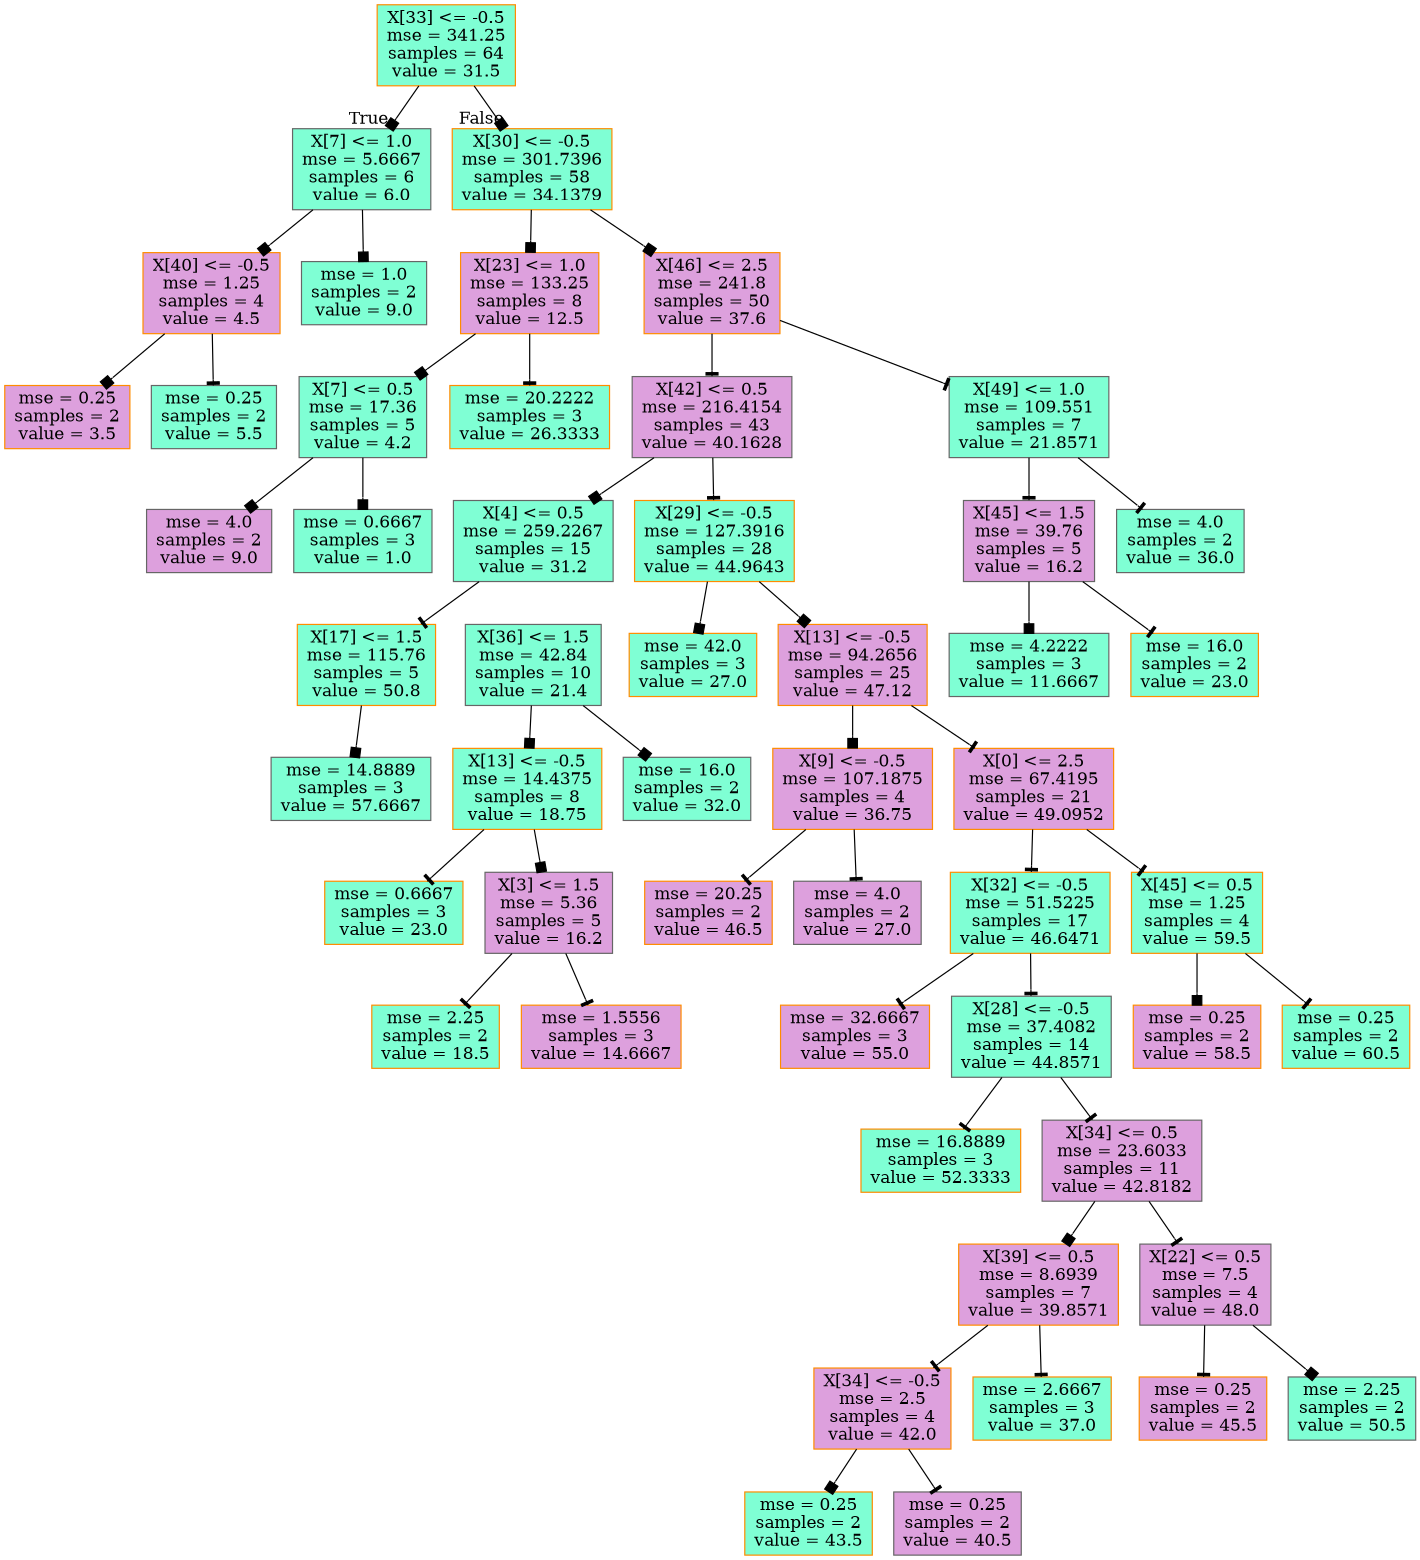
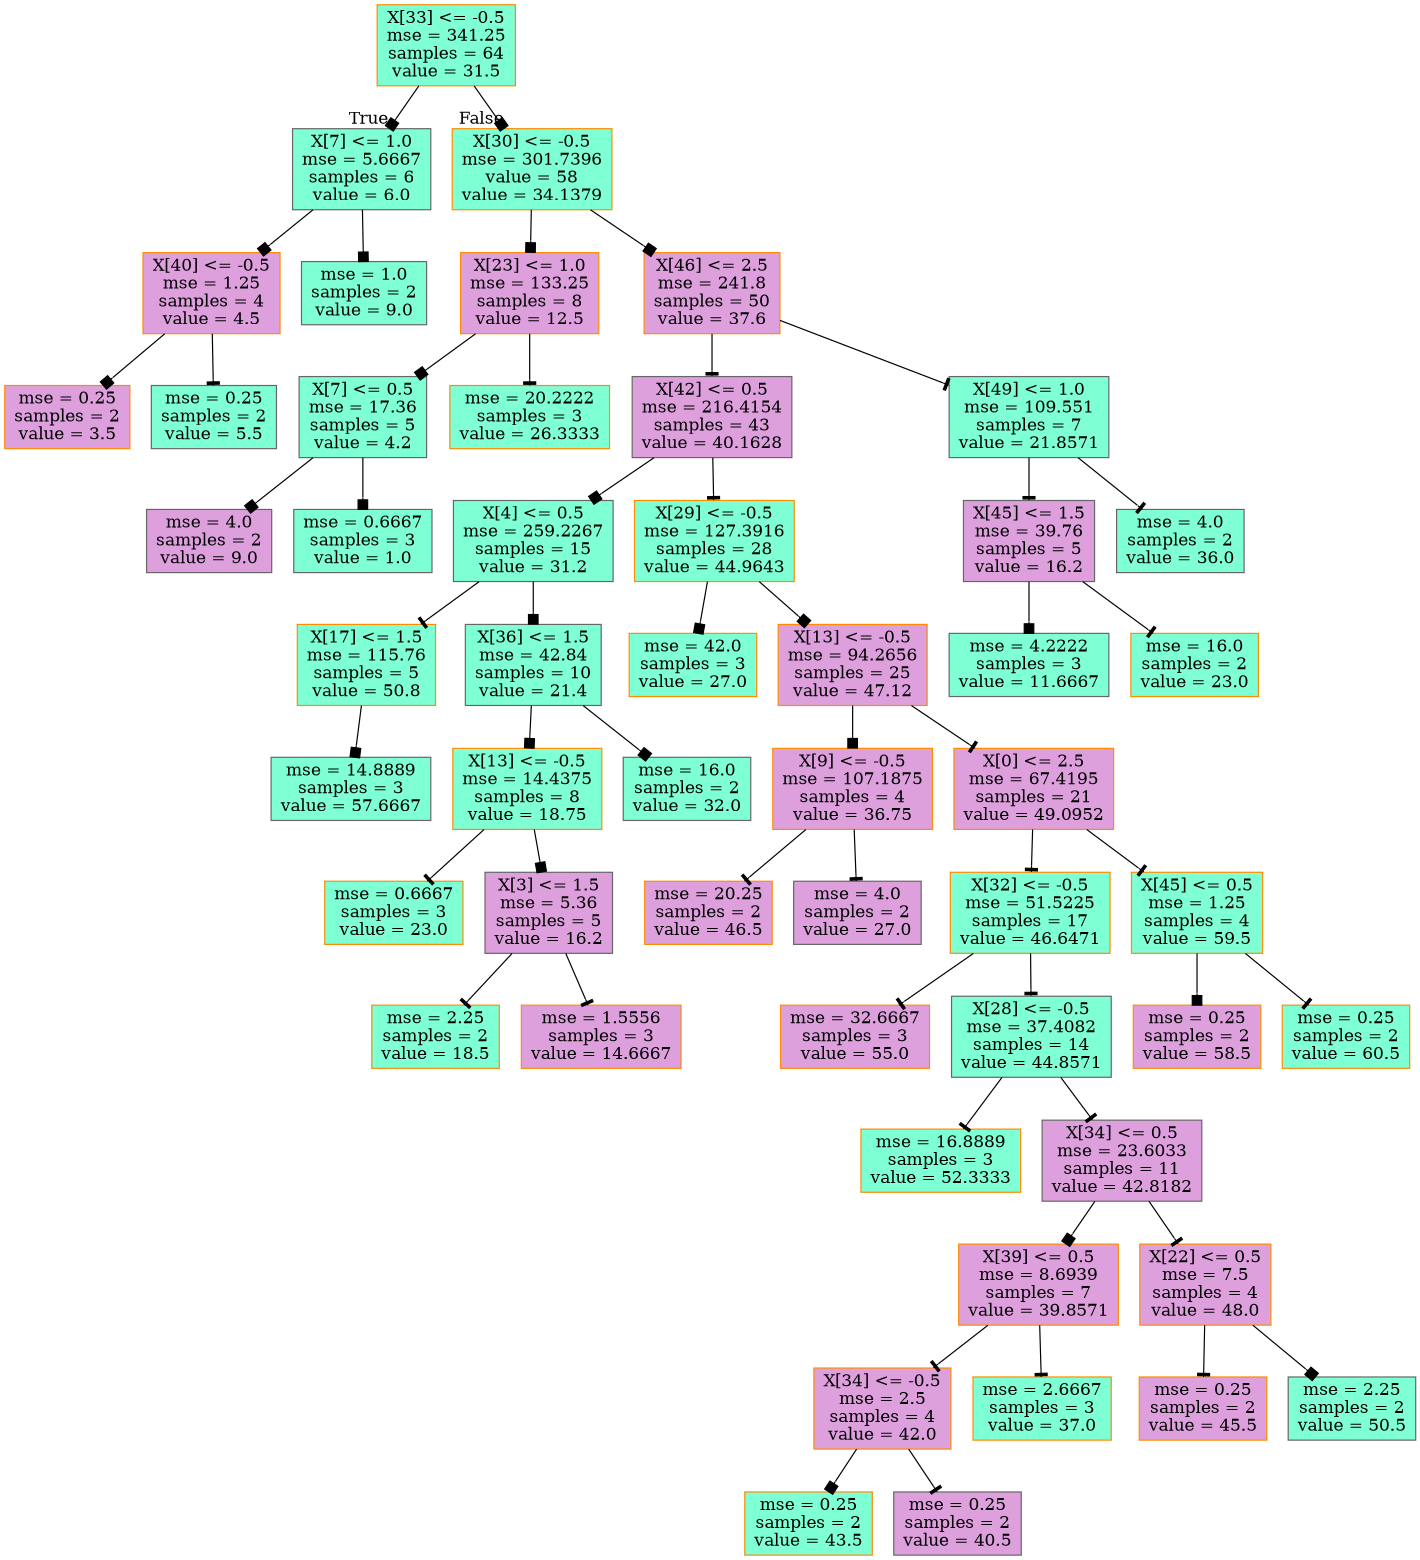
(532, 169) -> (532, 169)
none -> (533, 597)
(1205, 1285) -> (1205, 1285)
